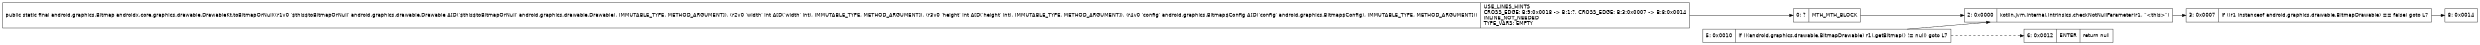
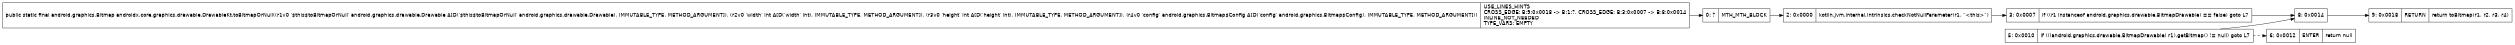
none -> (2440, 15)
(1947, 26) -> (2256, 25)
